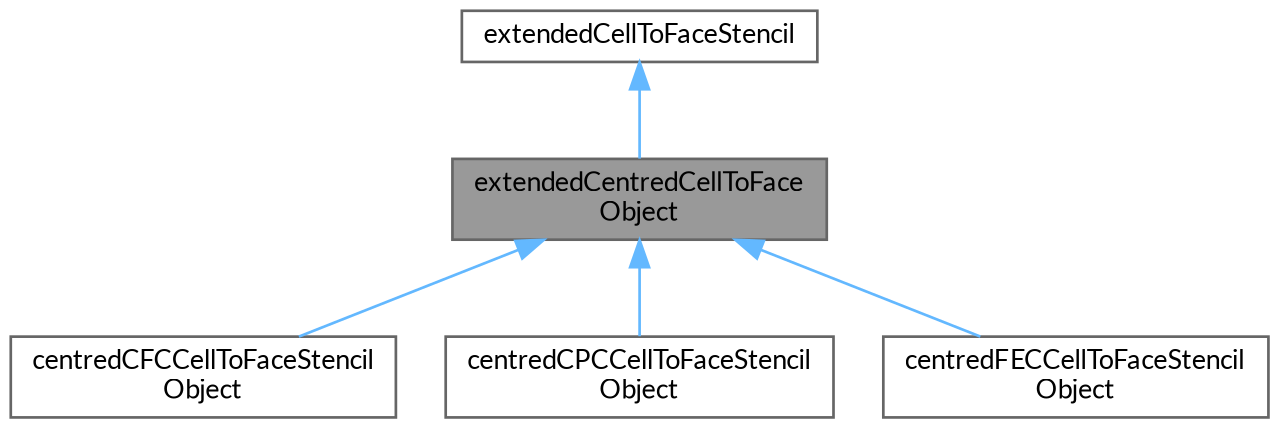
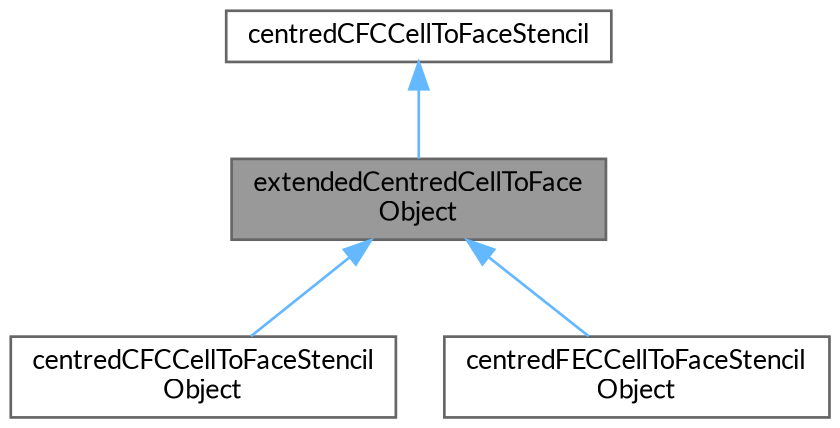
(640, 36) -> (419, 36)
(640, 377) -> none
